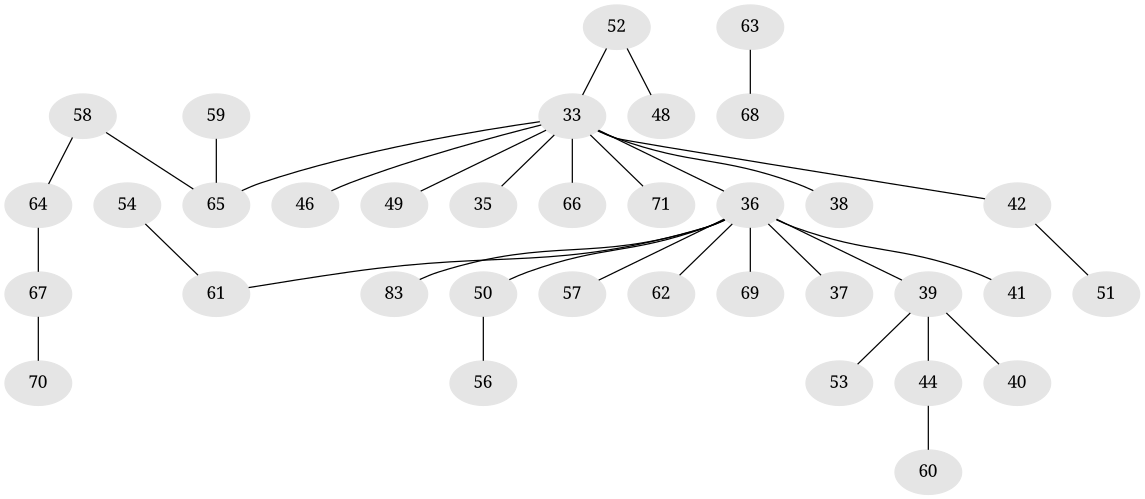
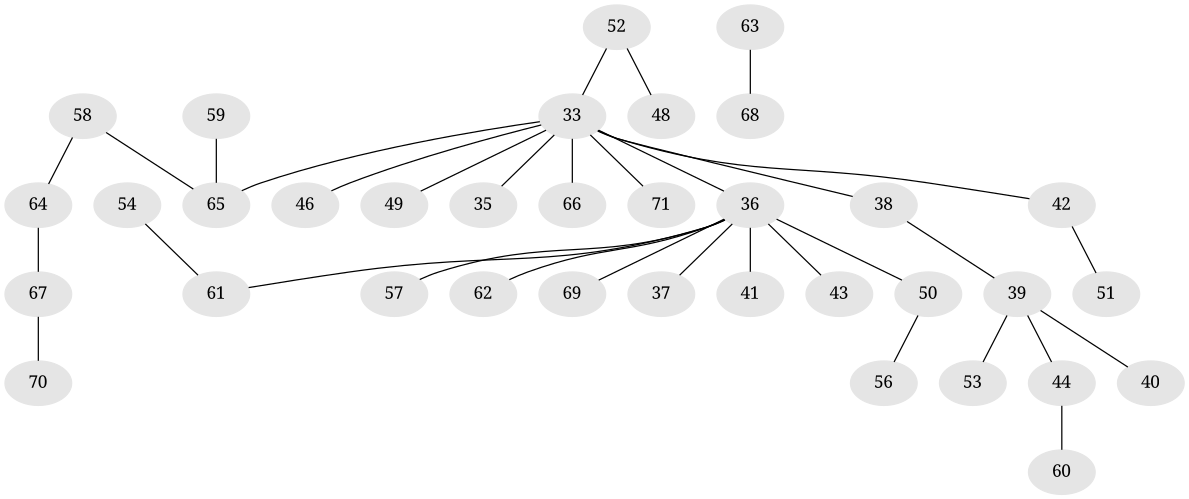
(839, 250) -> (951, 250)
(394, 294) -> (839, 294)
